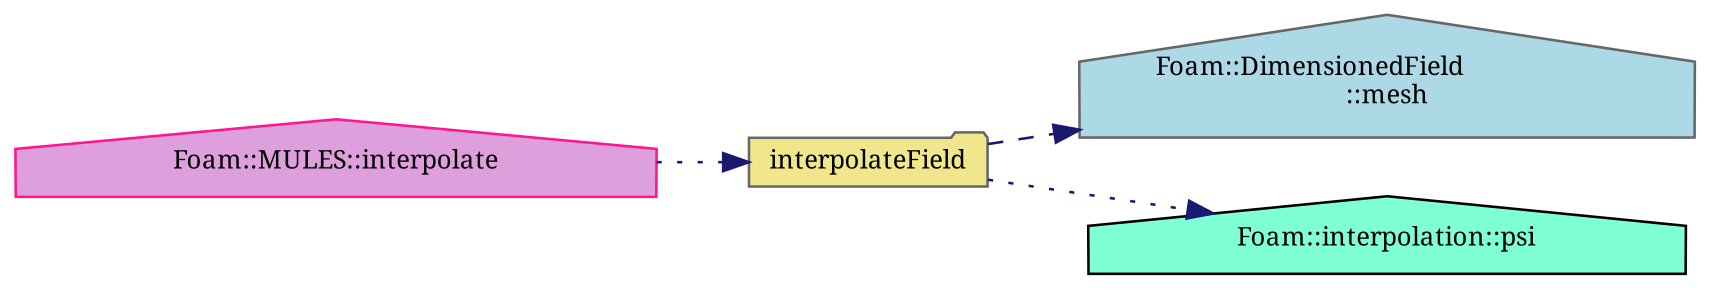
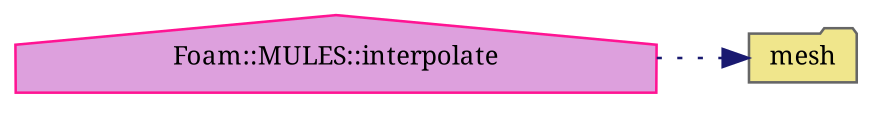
(1387, 83) -> none
(868, 162) -> (803, 58)
(1387, 239) -> none
